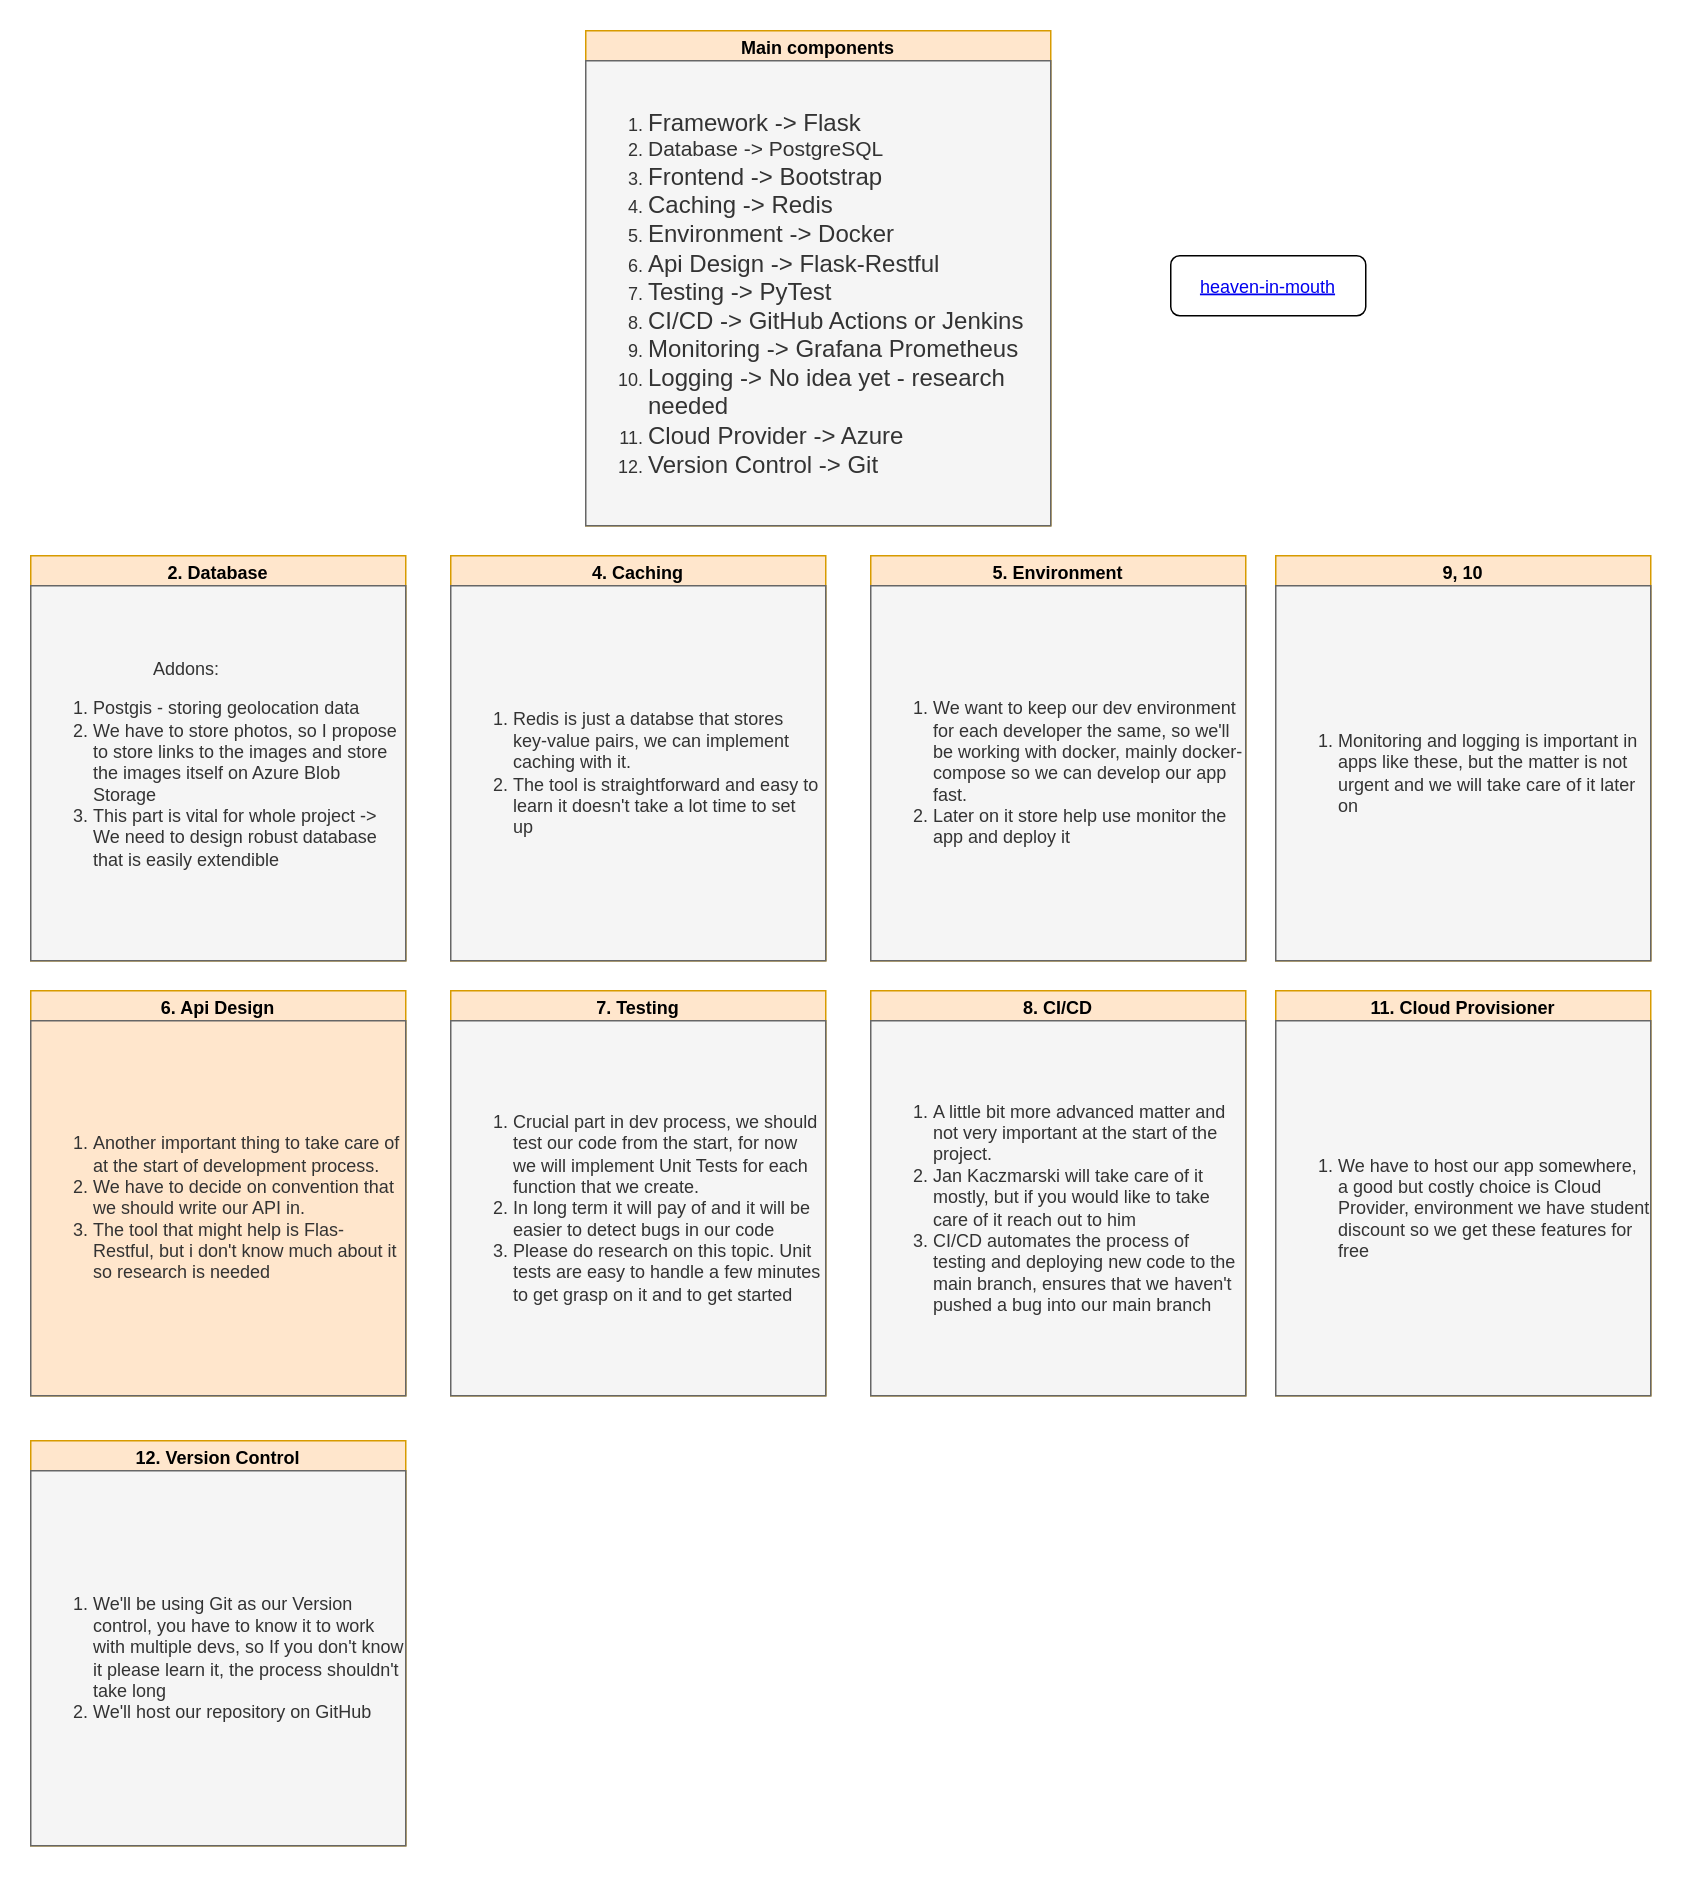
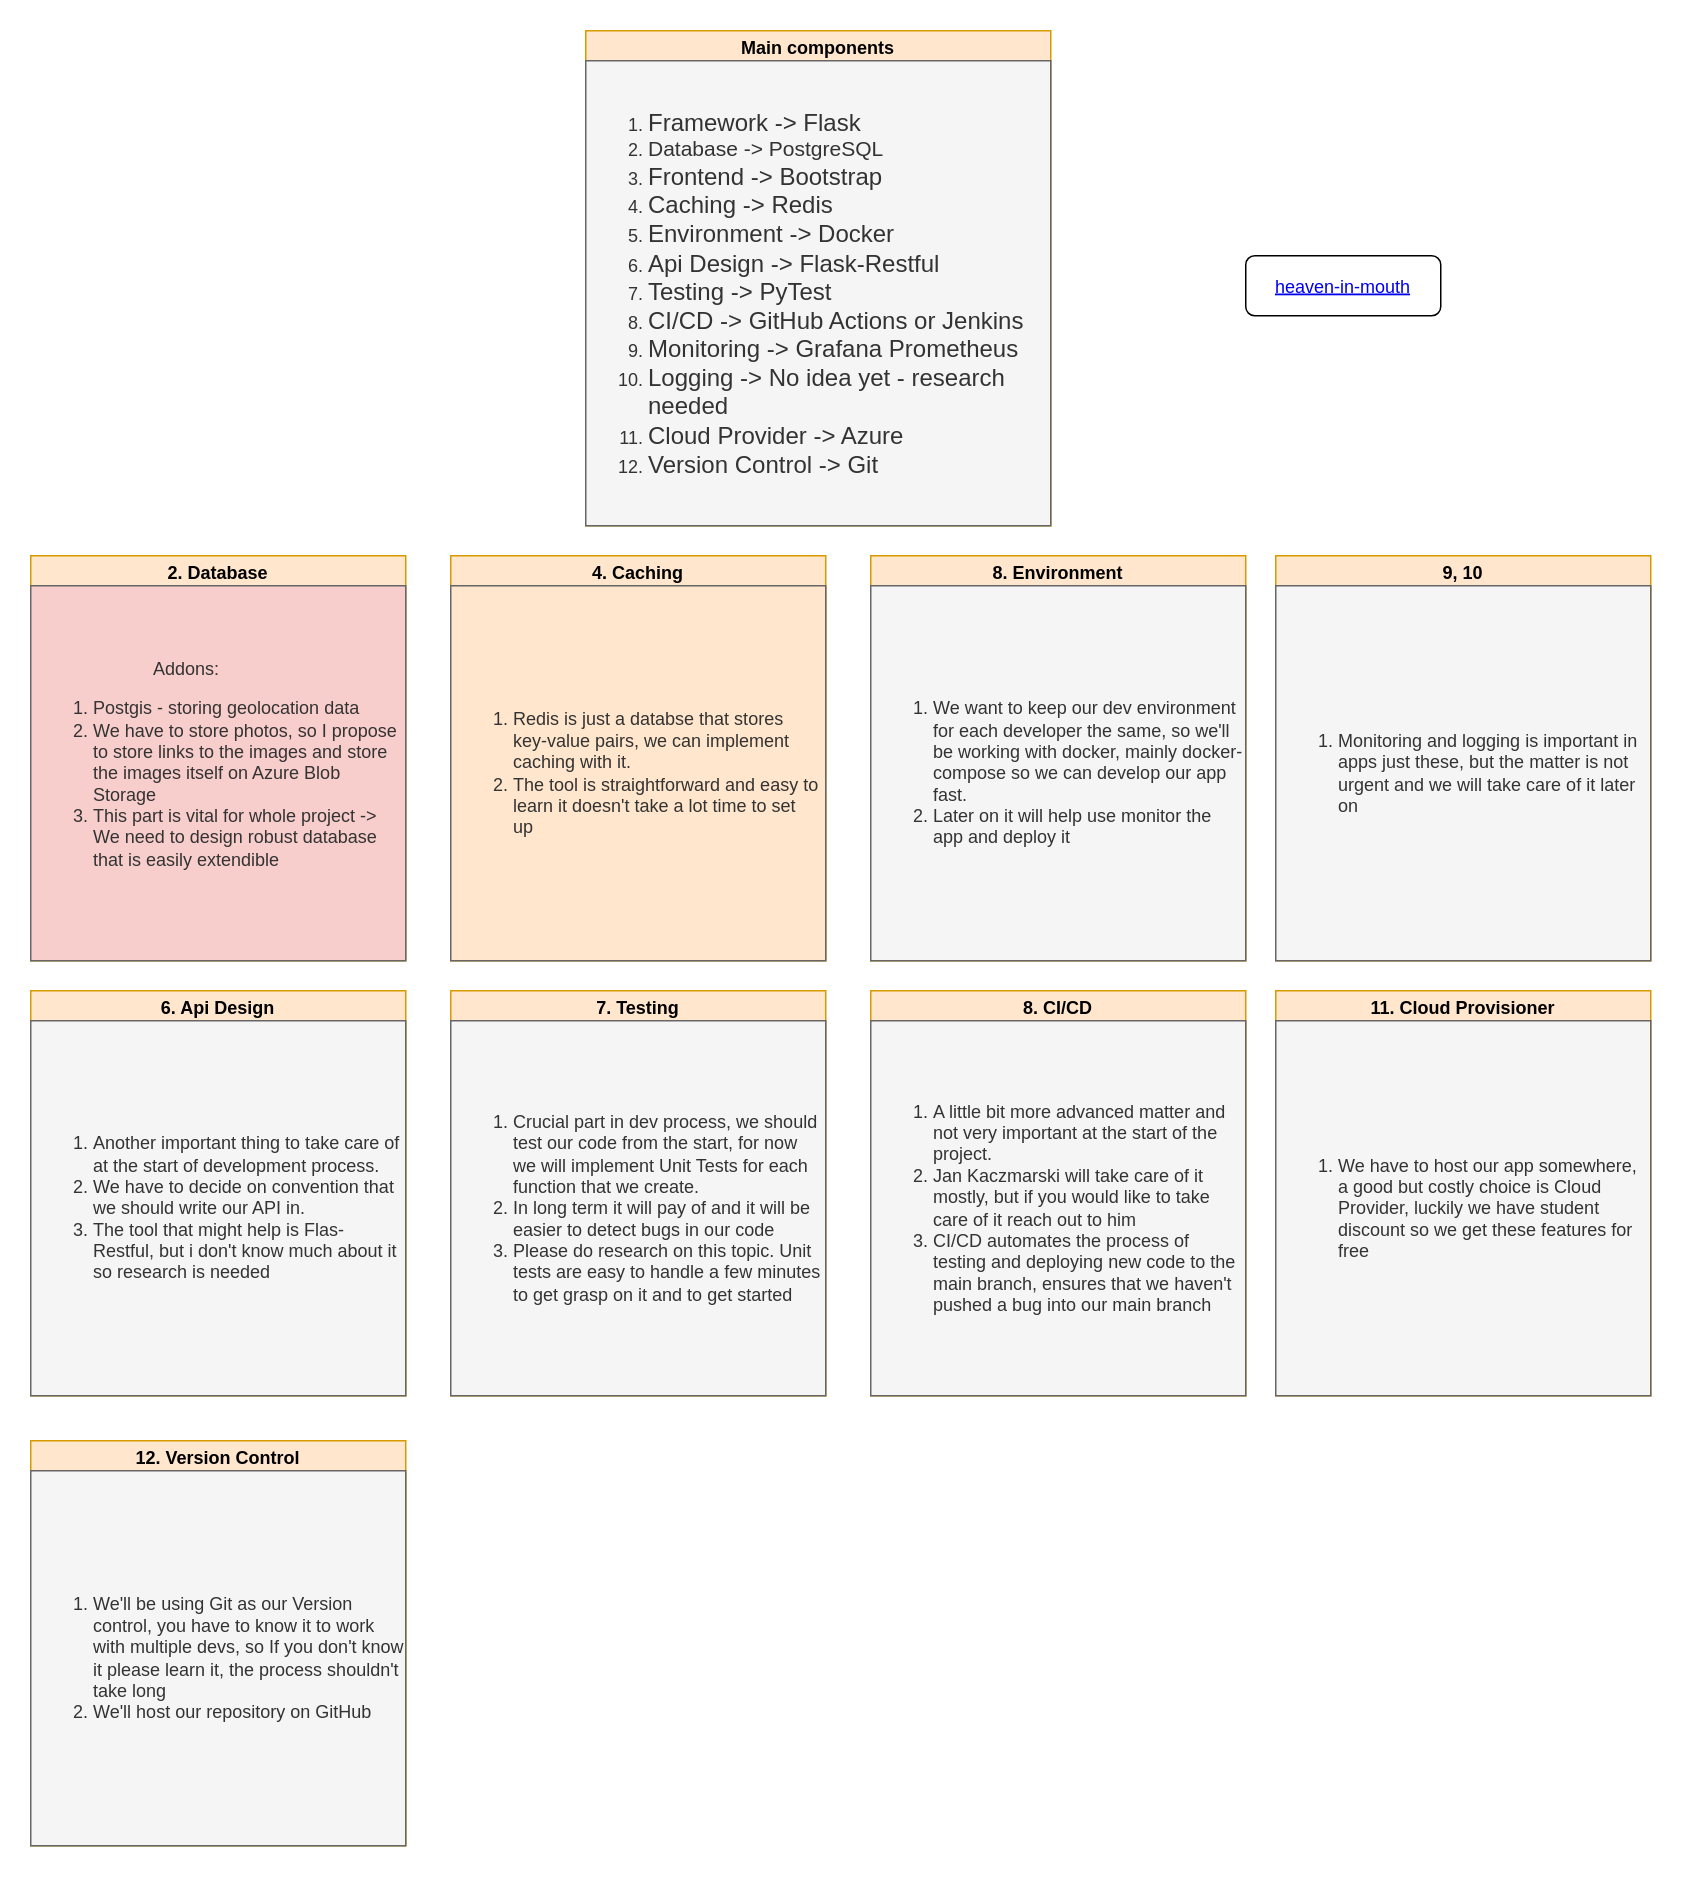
(1268, 286) -> (1343, 286)
(1058, 574) -> (1058, 574)
(218, 773) -> (218, 773)
(638, 773) -> (638, 773)
(1060, 773) -> (1060, 773)
(1465, 773) -> (1465, 773)
(218, 1208) -> (218, 1208)
(1465, 1208) -> (1465, 1208)
